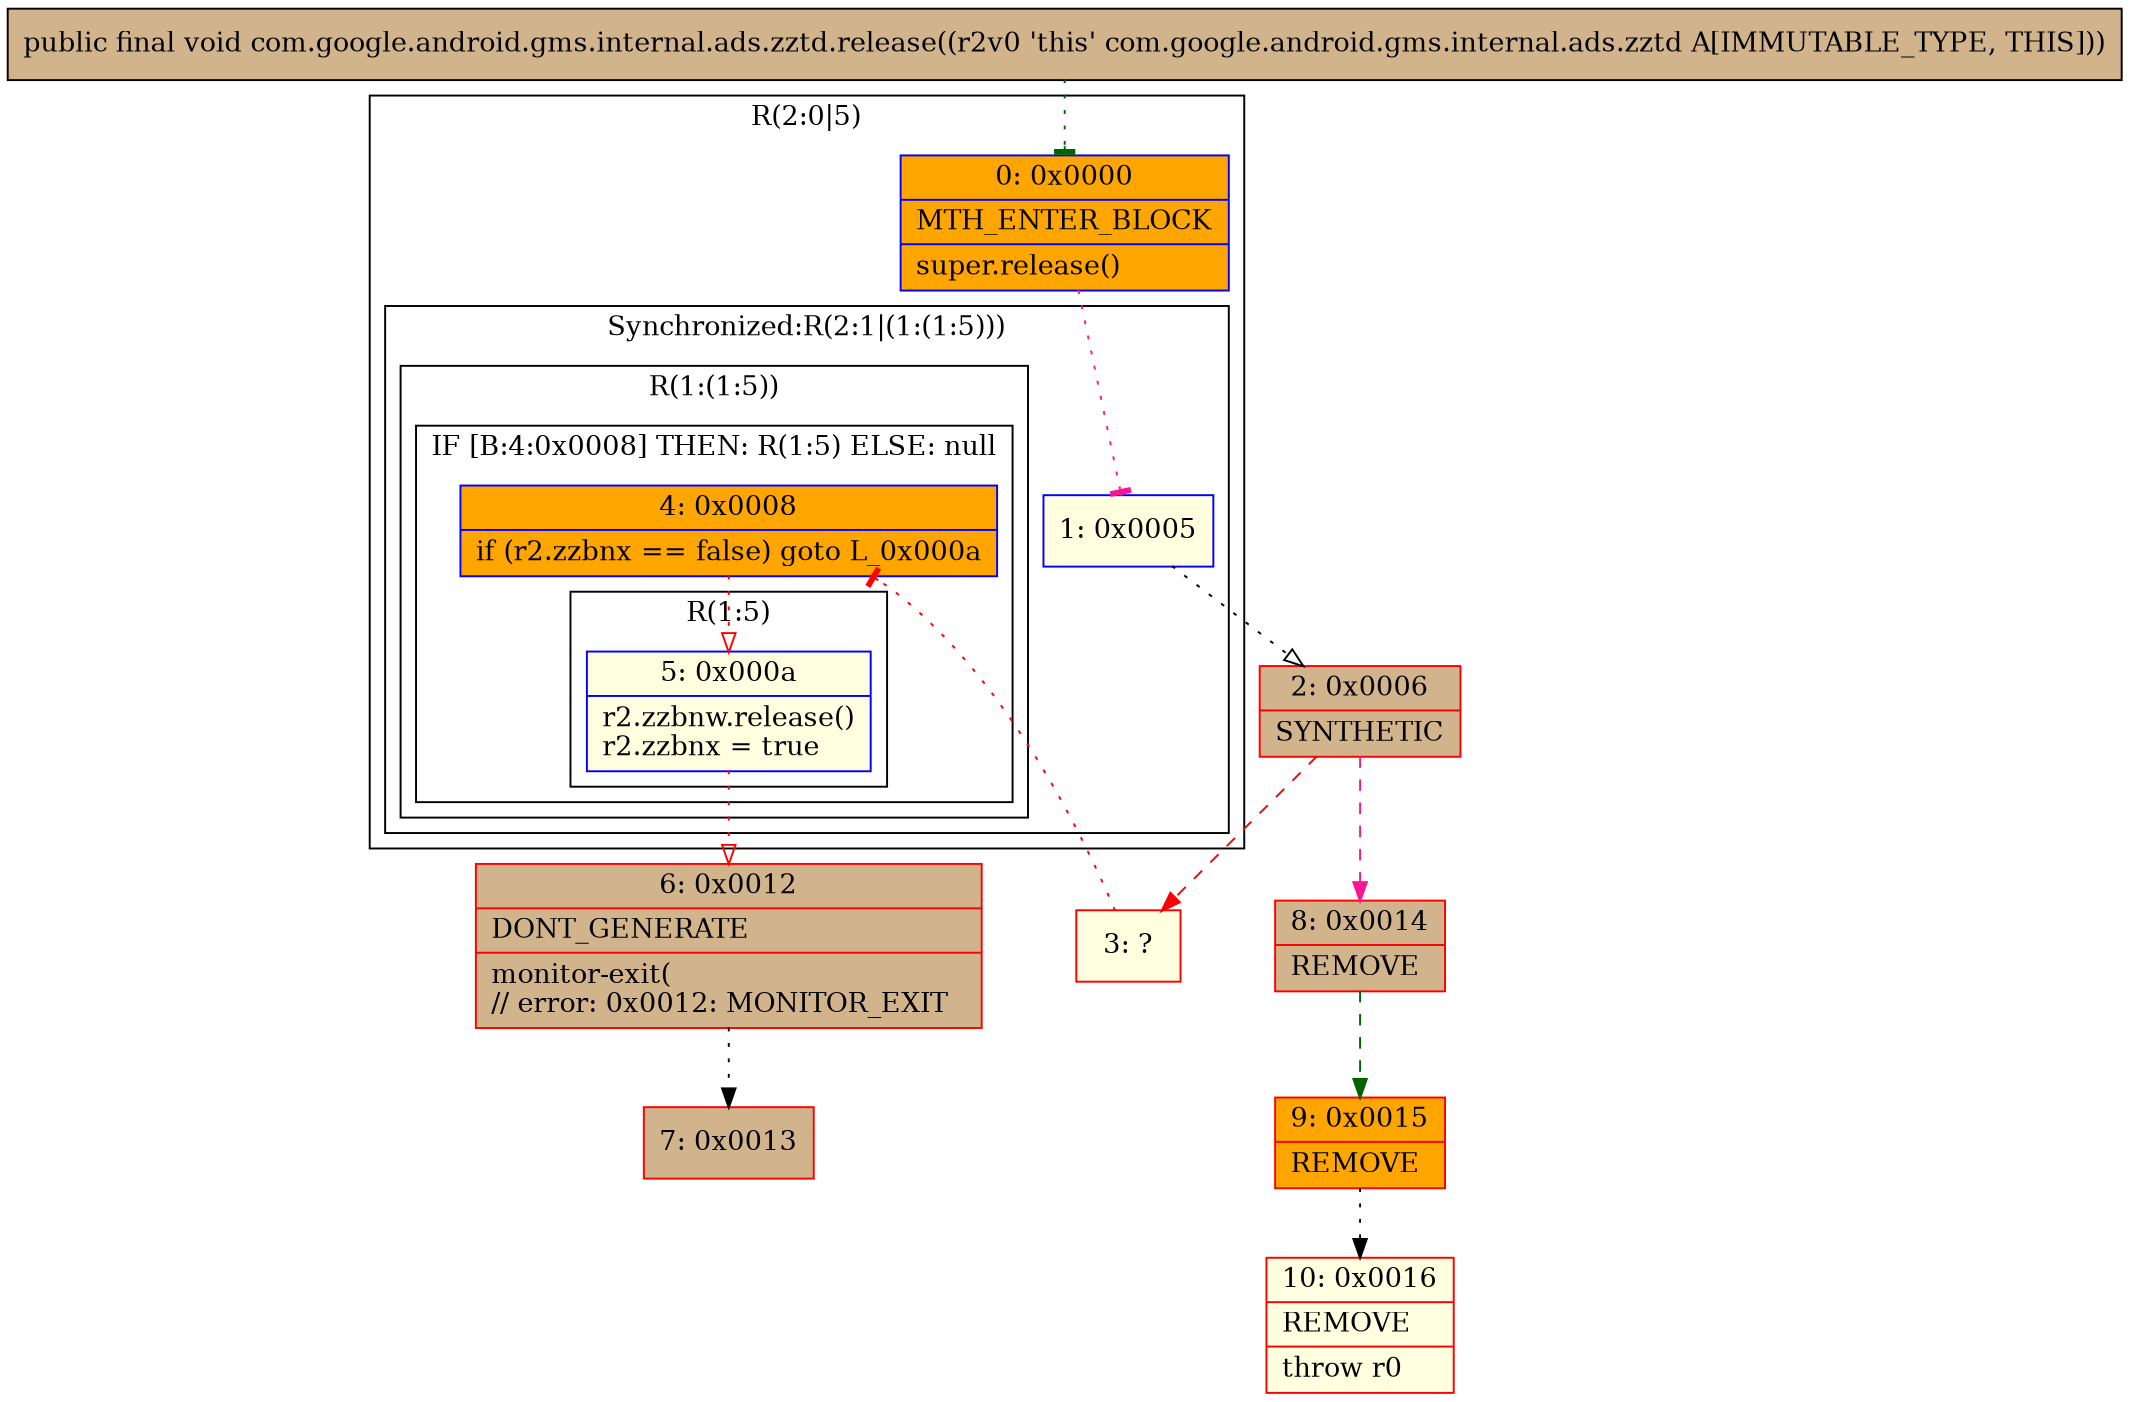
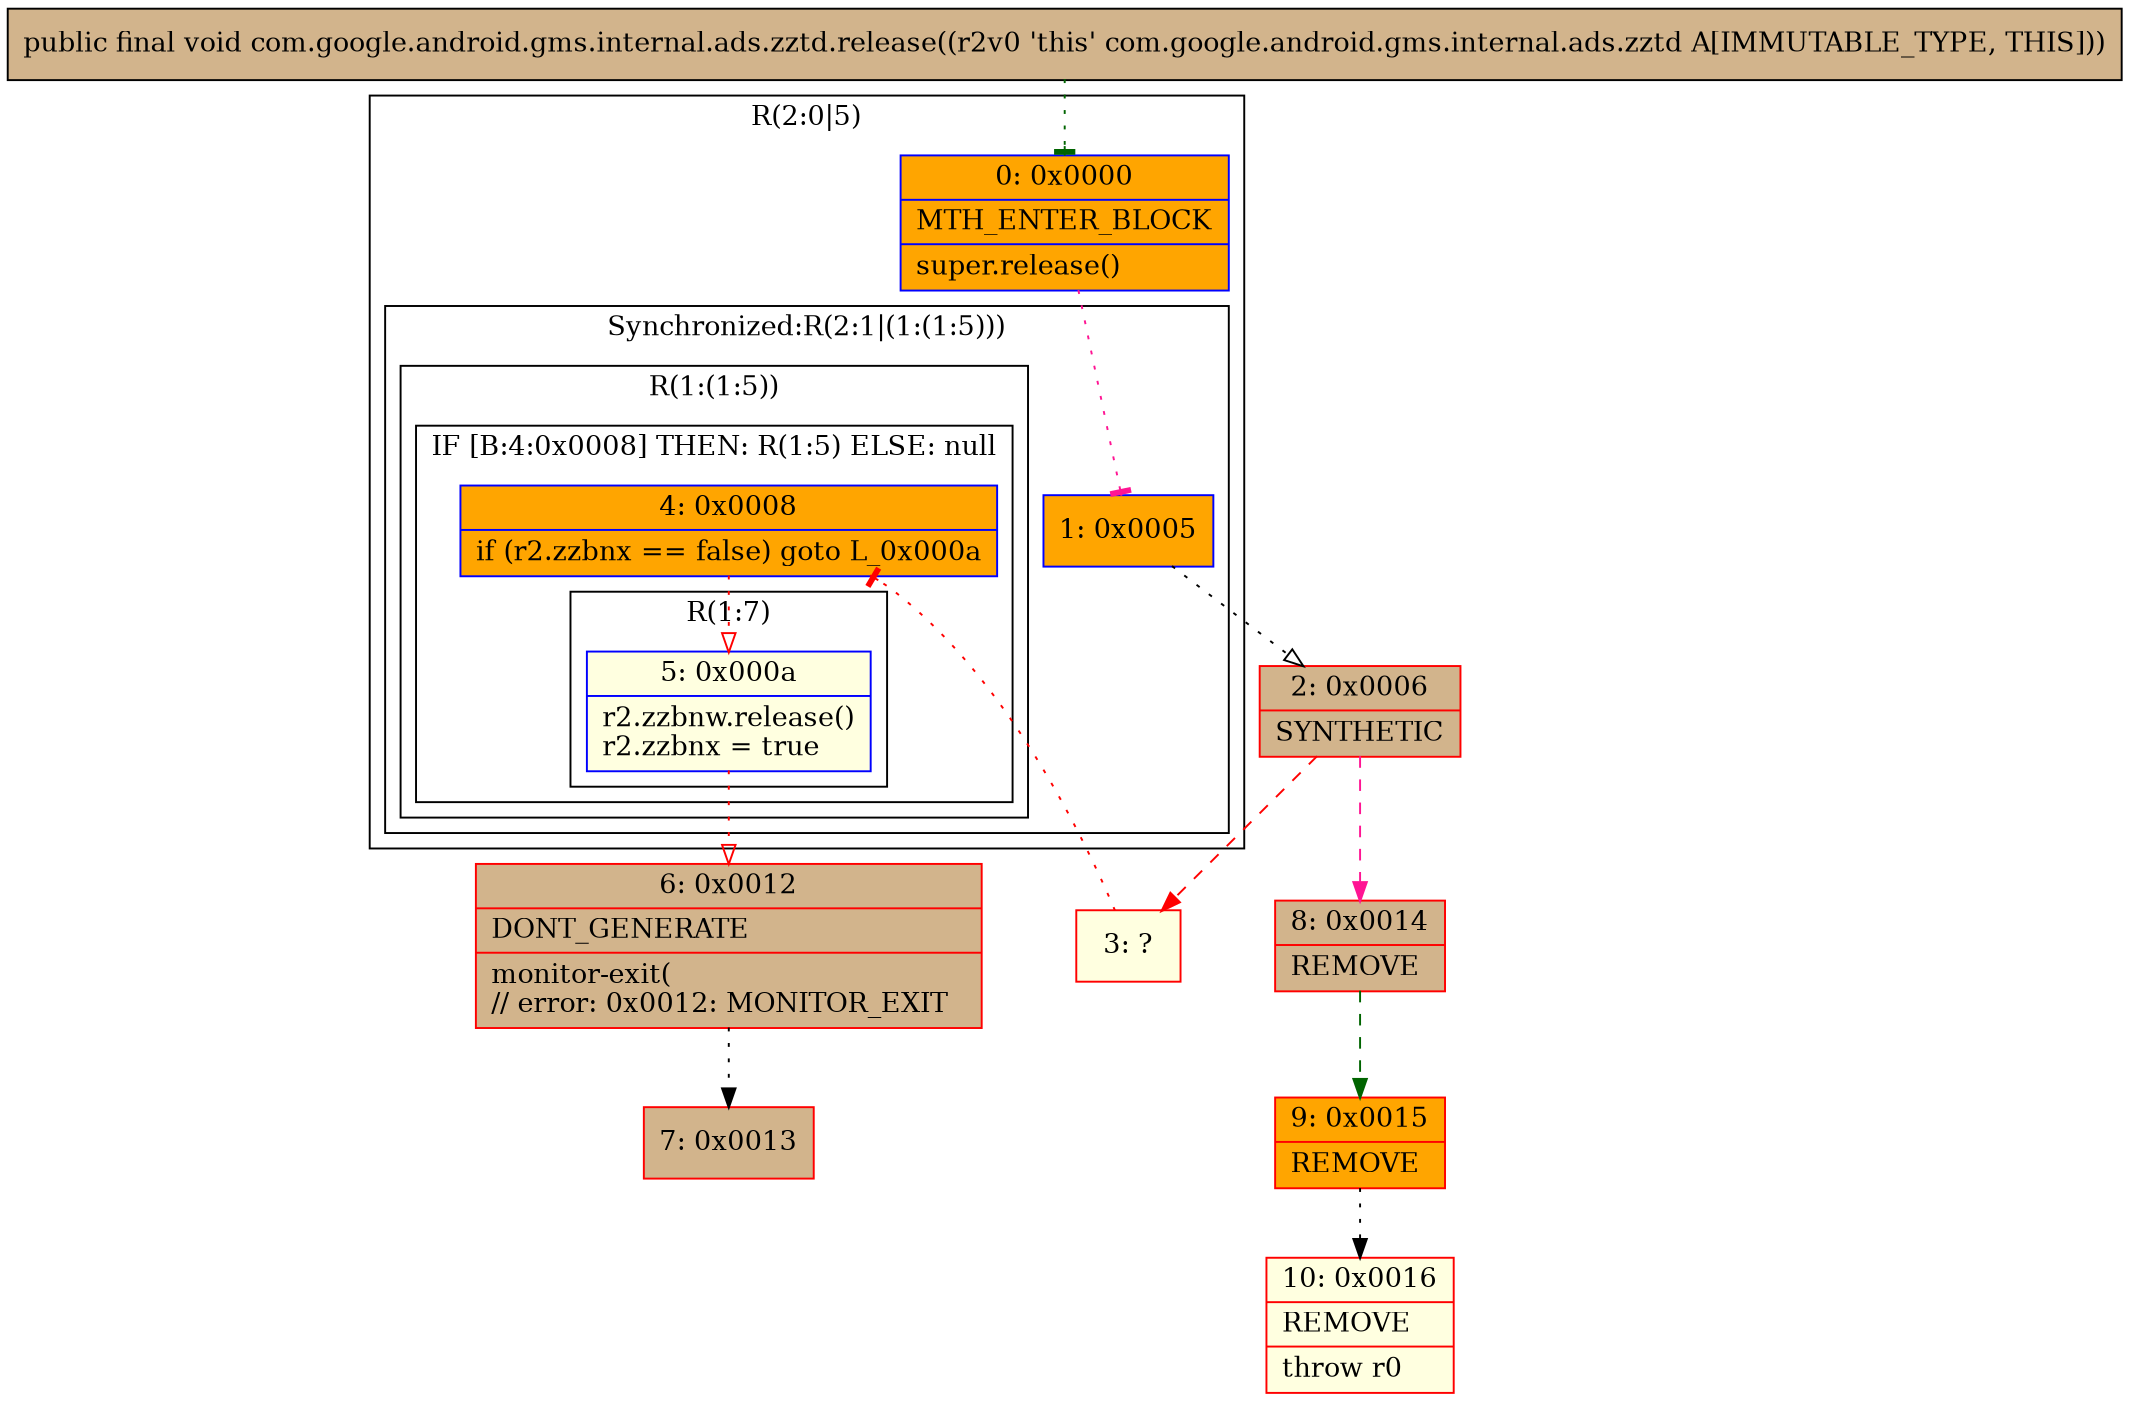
(1128, 531) -> (1128, 531)
(729, 614) -> (729, 614)
